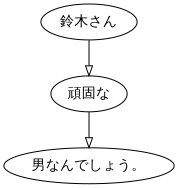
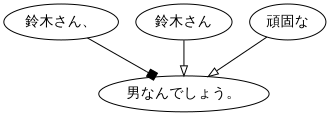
none -> (61, 22)
(89, 53) -> (184, 53)
